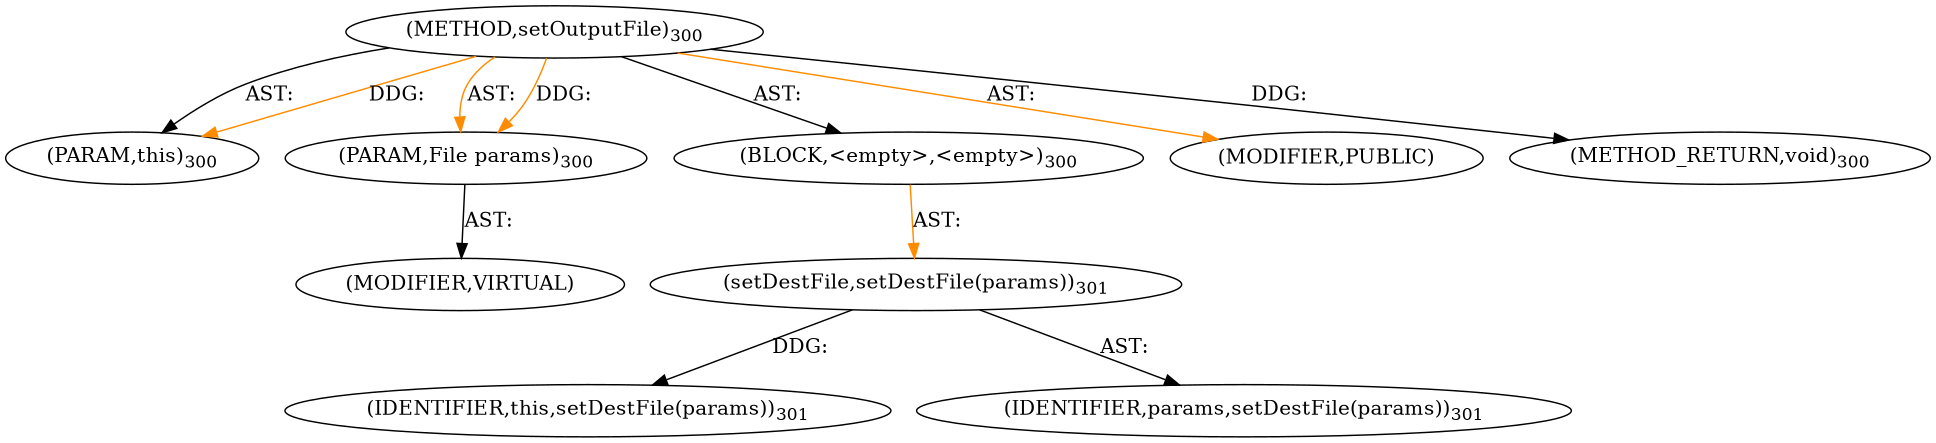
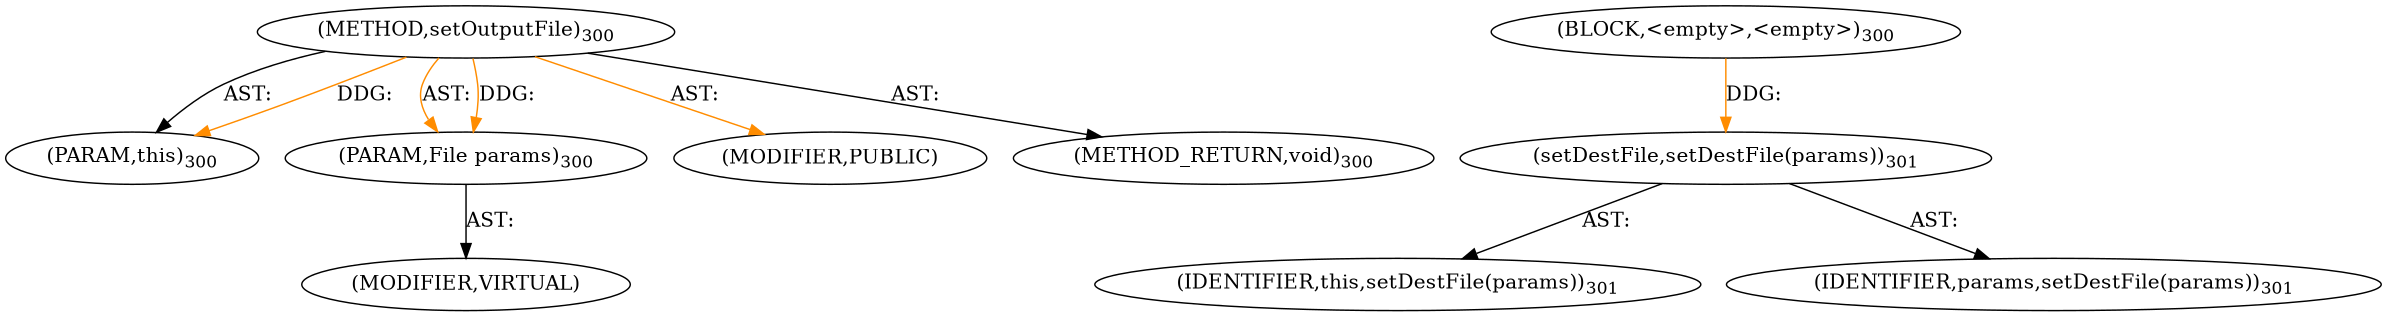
(724, 93) -> none
(1282, 95) -> (919, 95)
(941, 221) -> (1757, 95)
(803, 348) -> (1610, 221)
